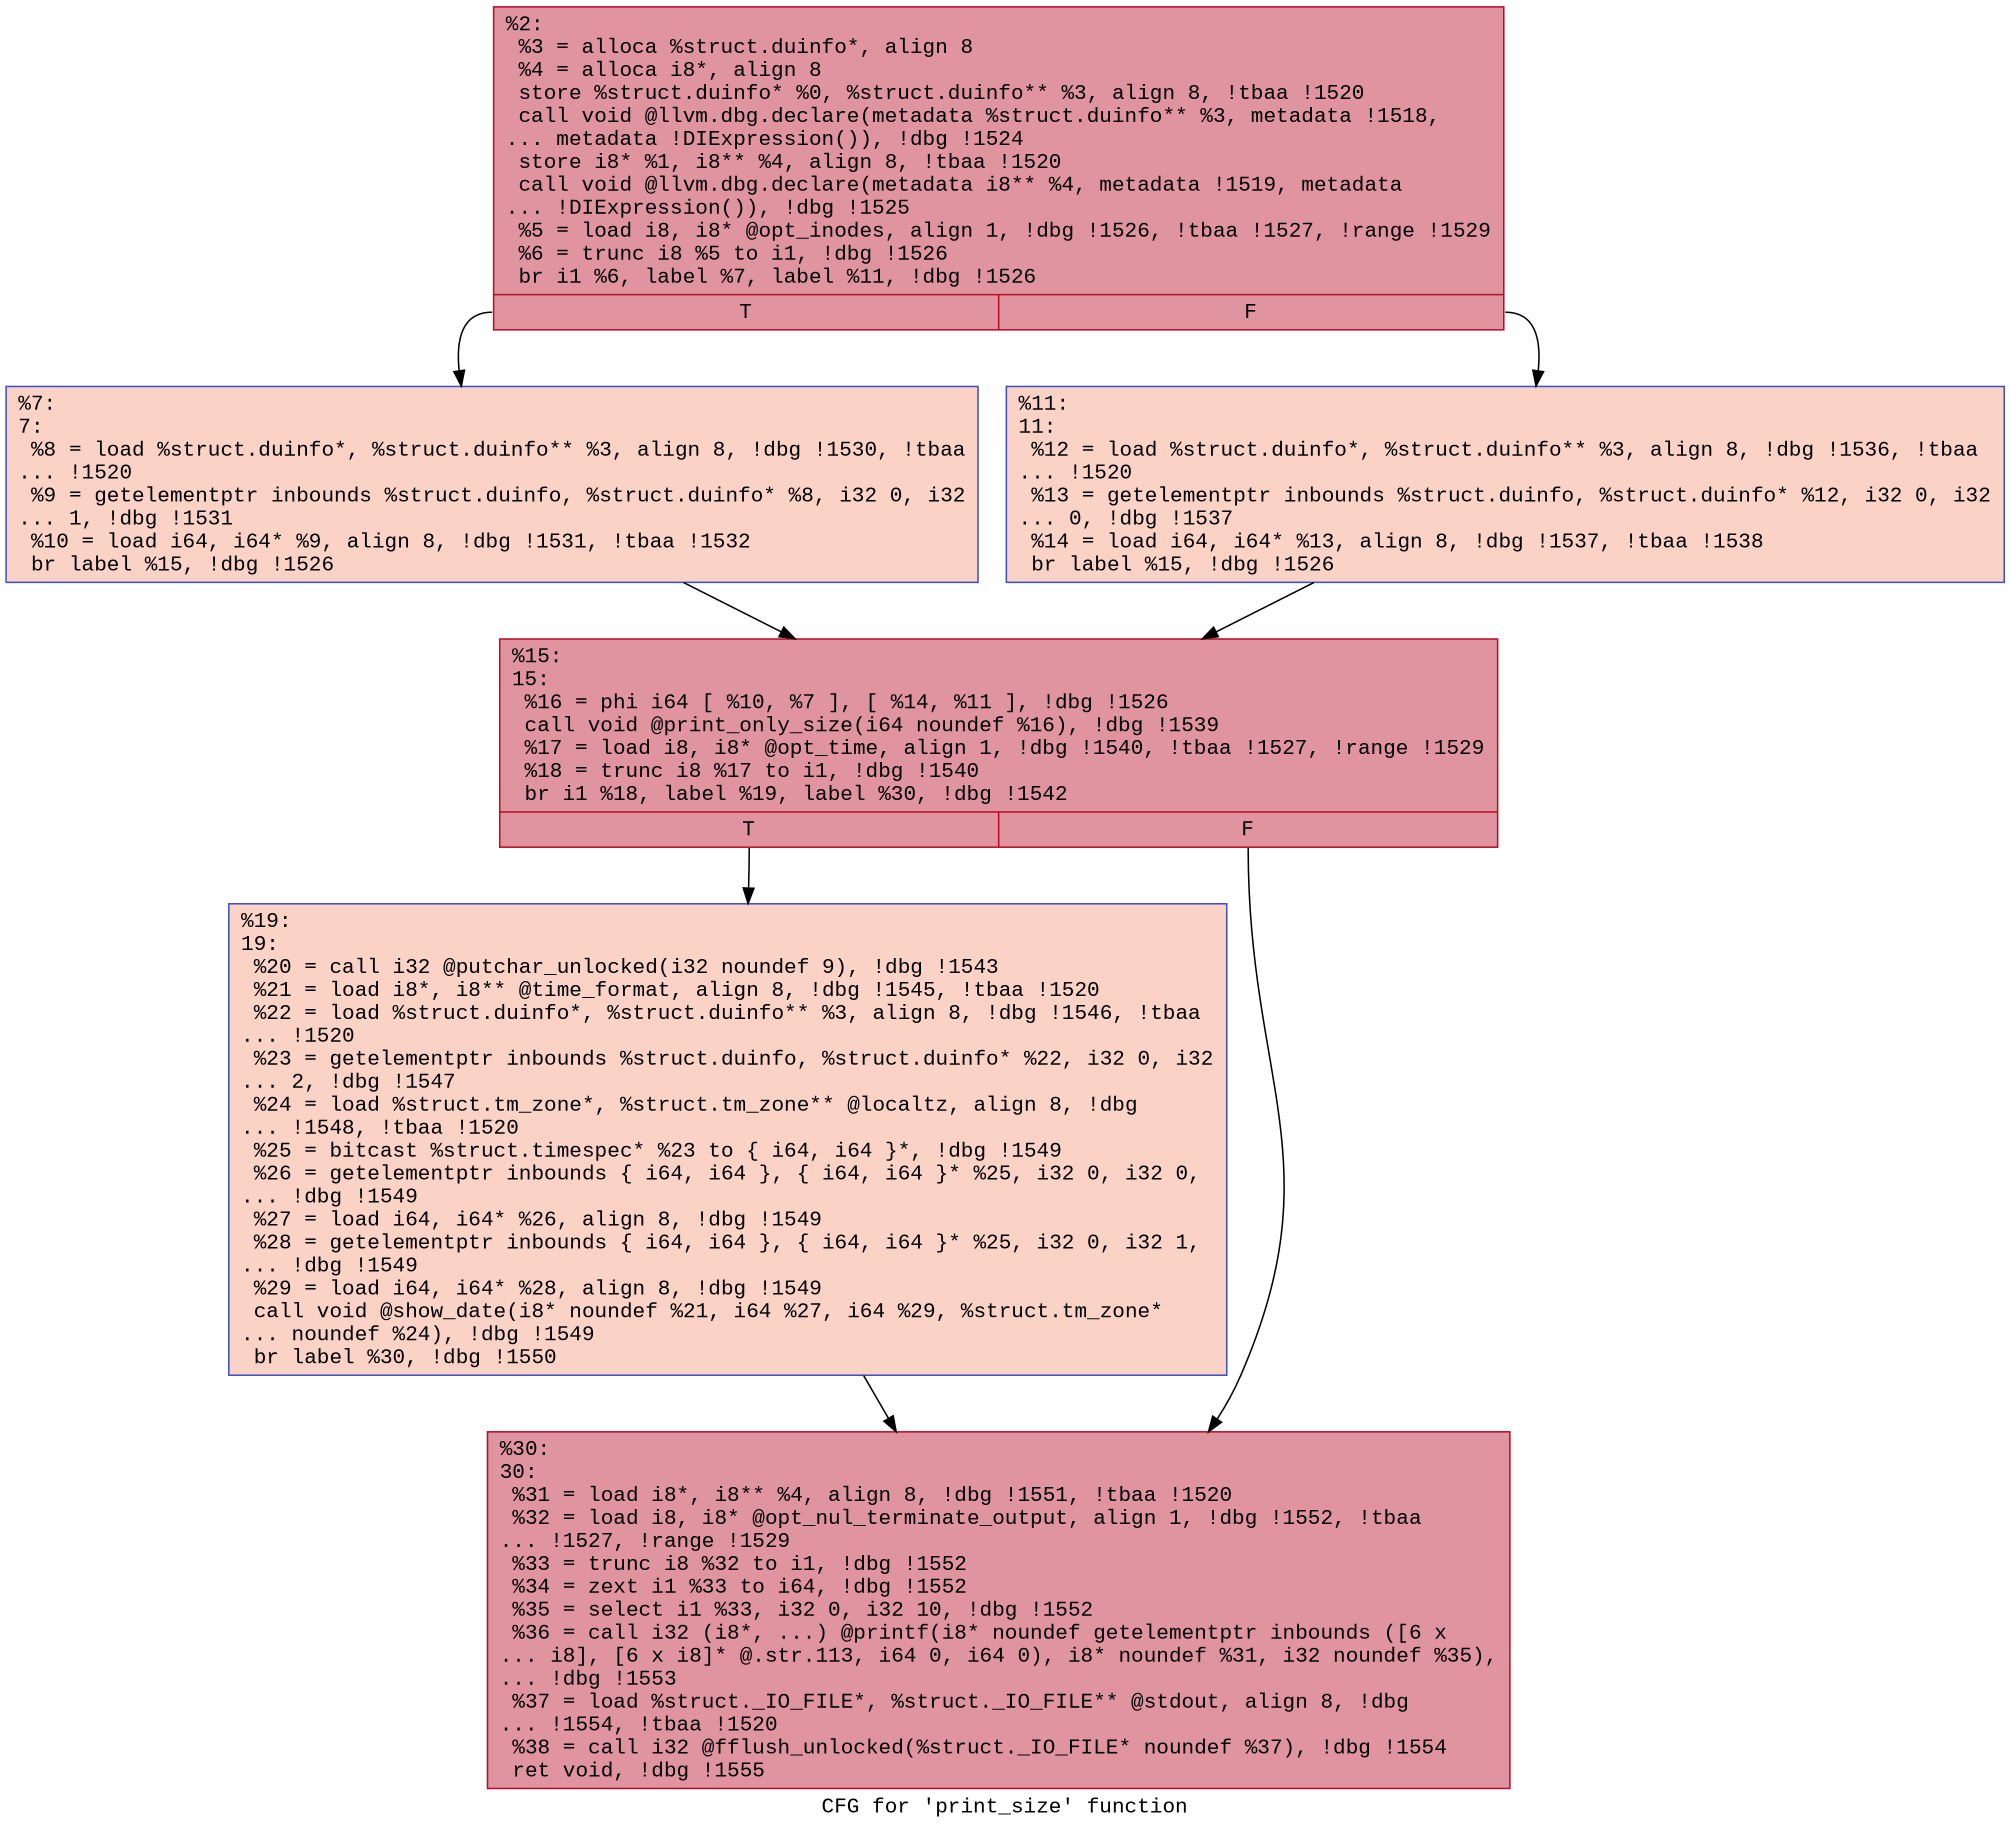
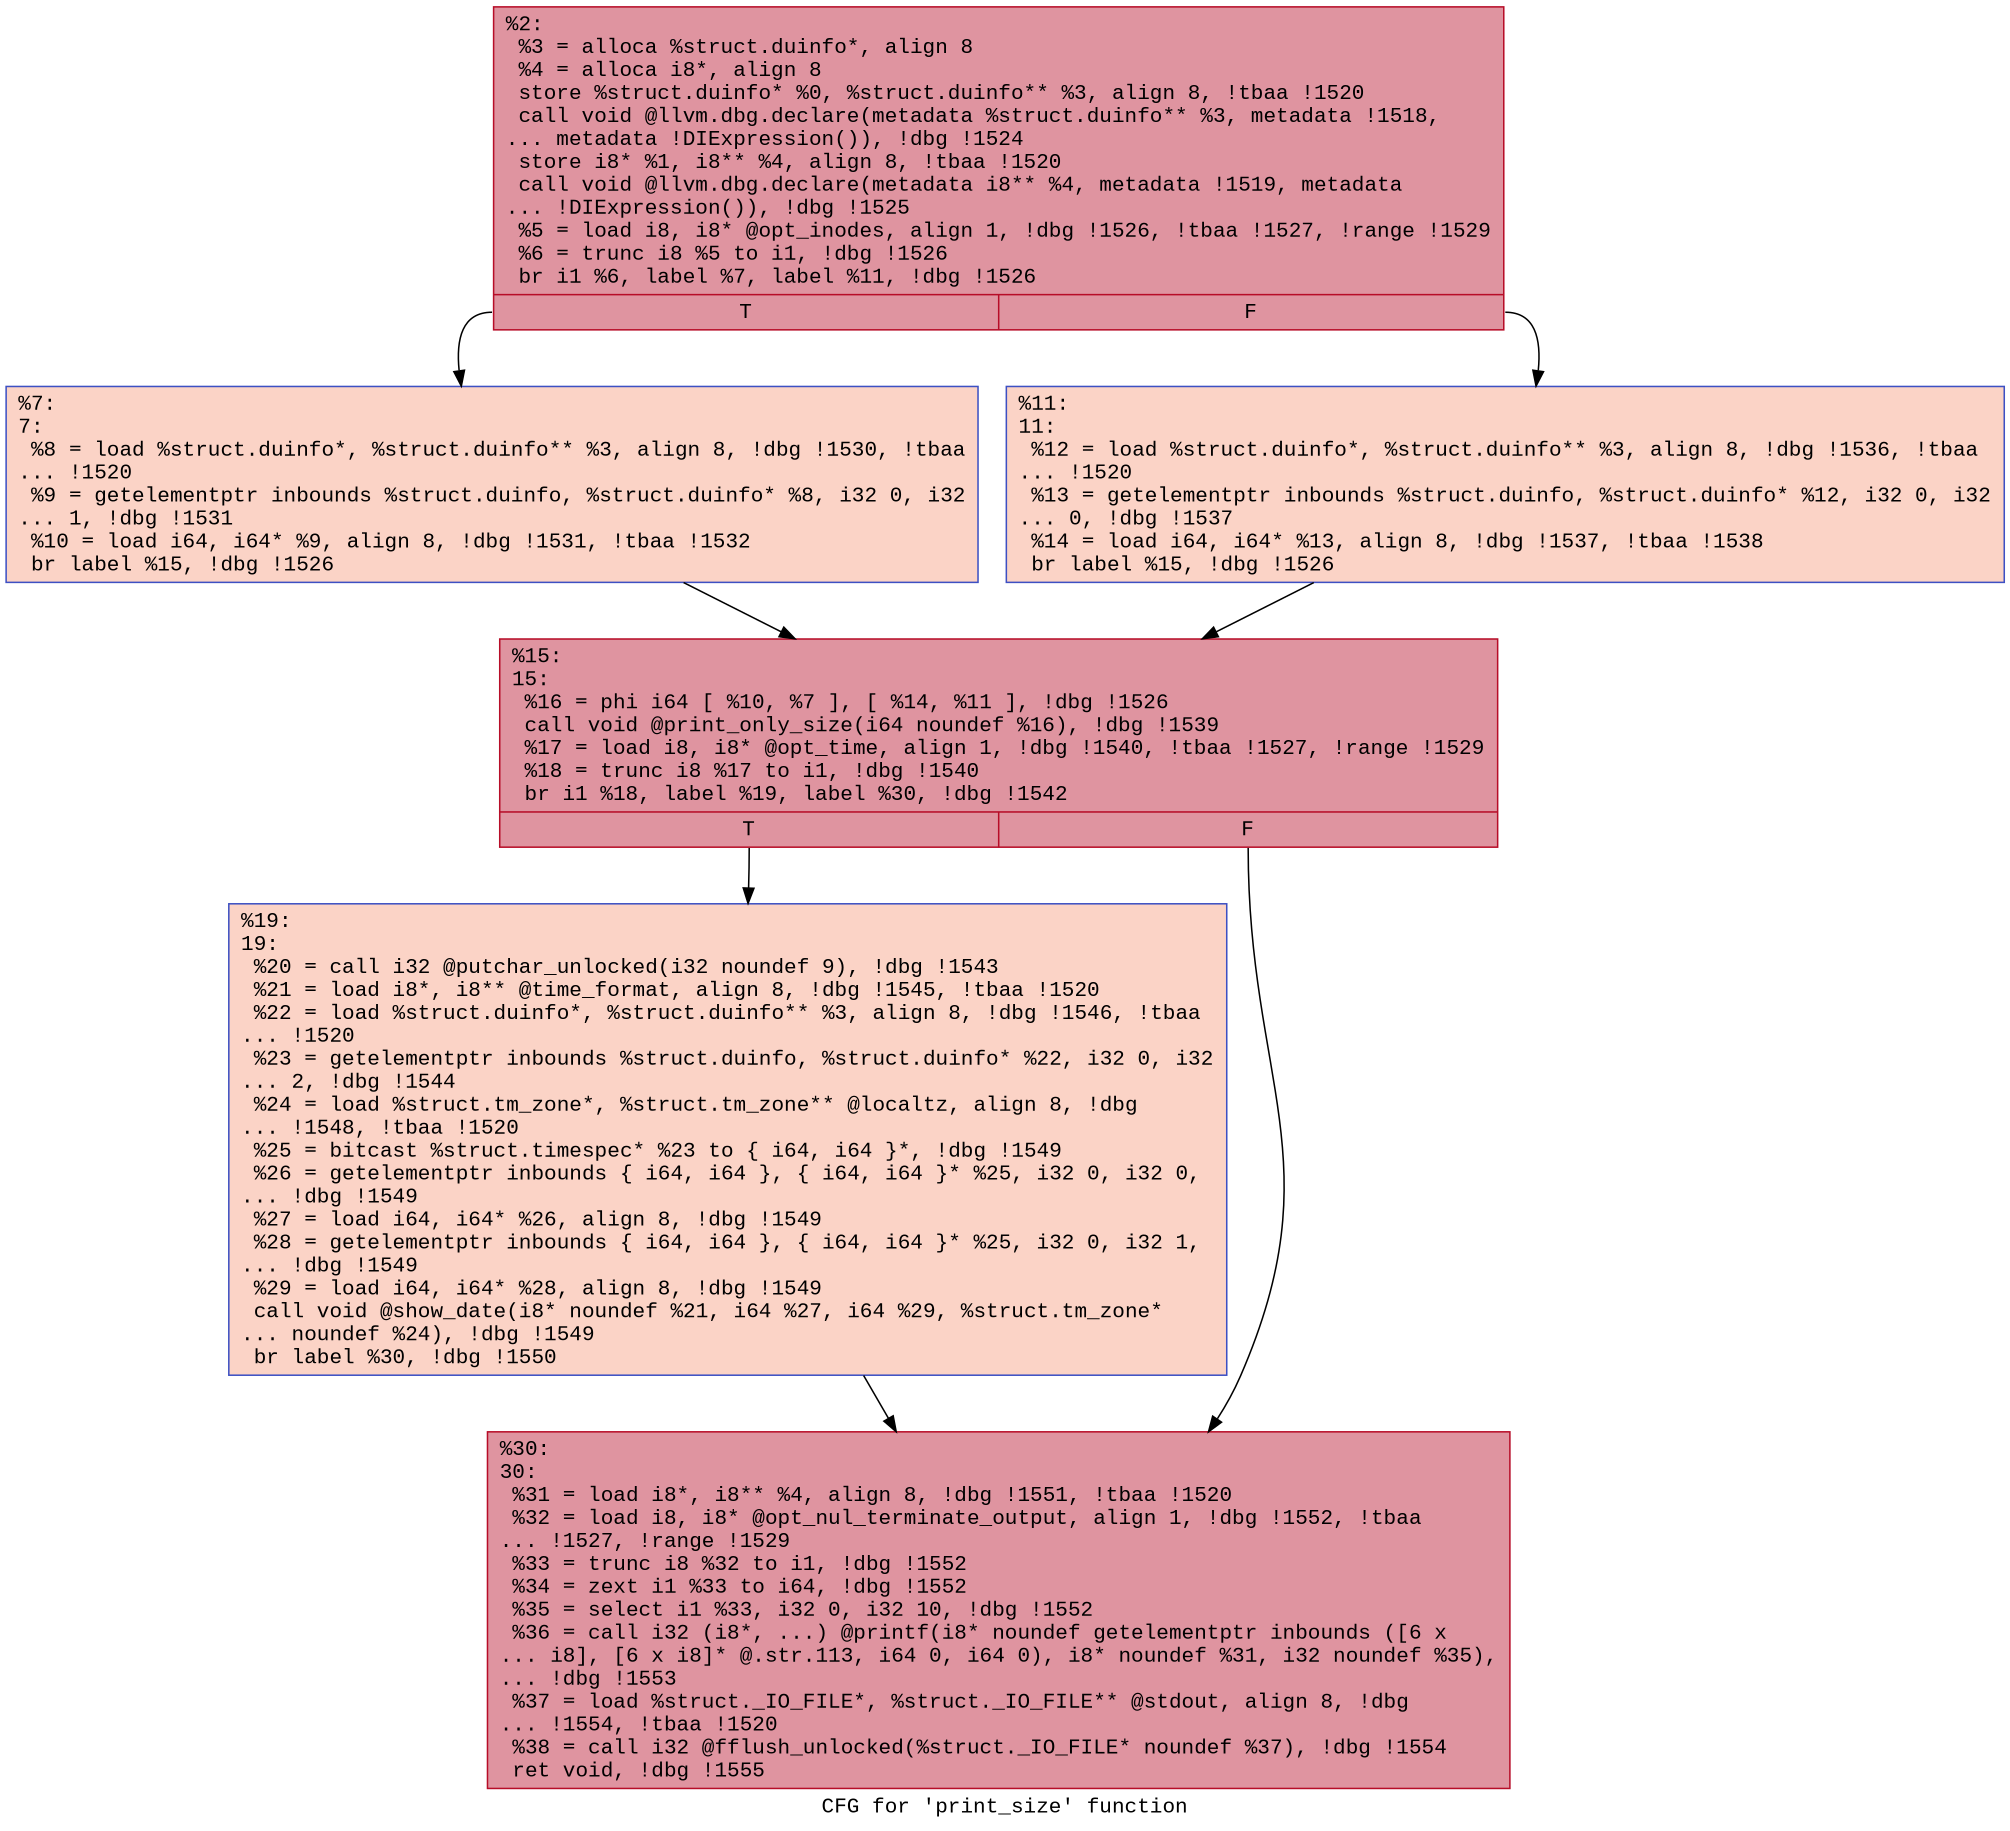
(349, 1081) -> (349, 1081)
